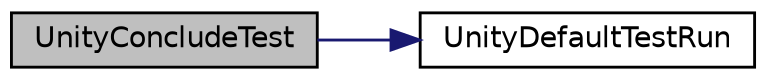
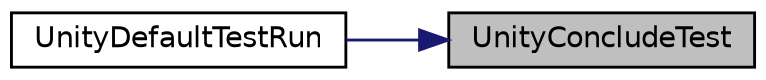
(354, 40) -> (383, 40)
